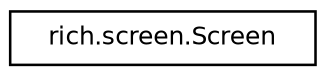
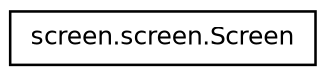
(163, 38) -> (163, 38)
